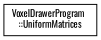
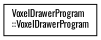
(50, 20) -> (50, 20)
